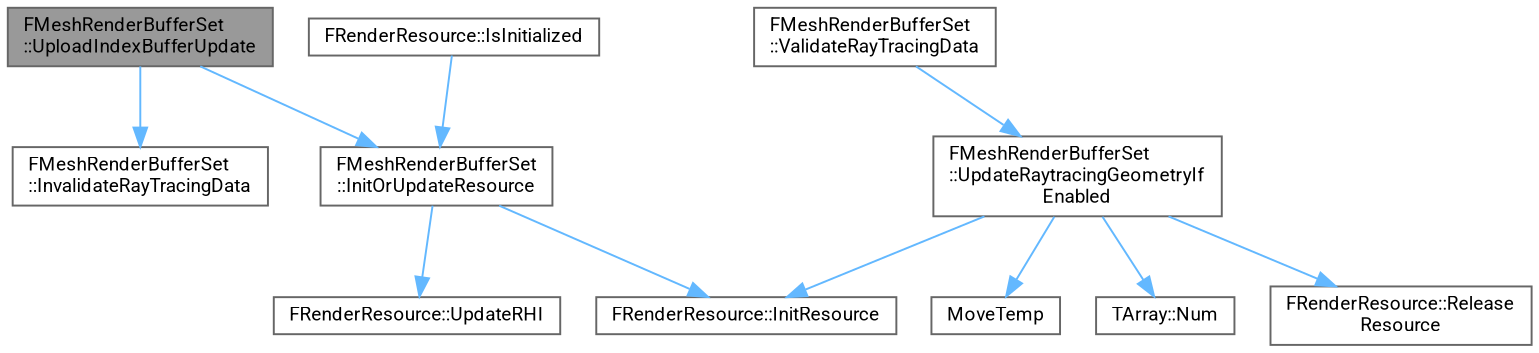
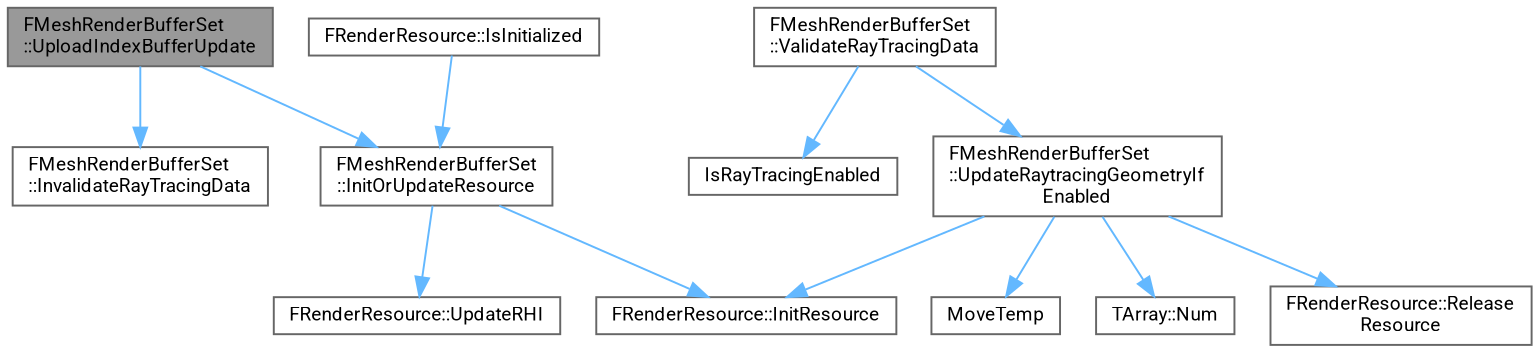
none -> (793, 176)
